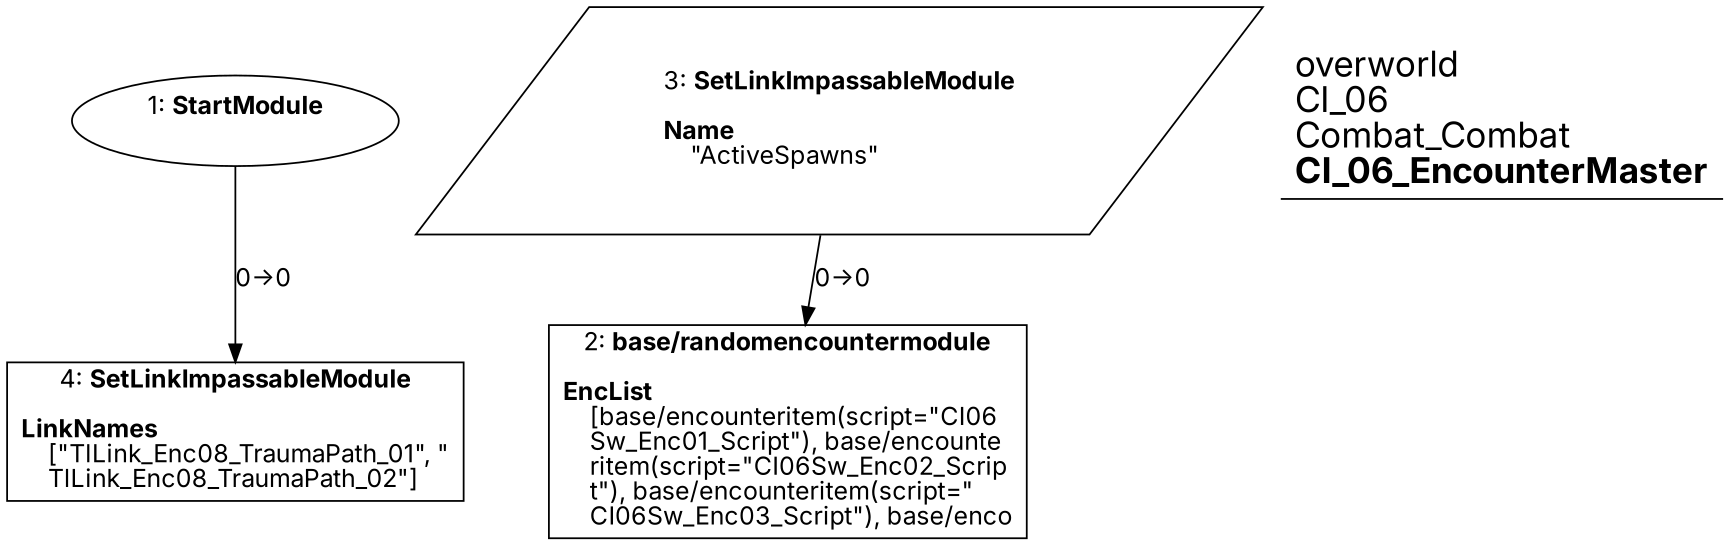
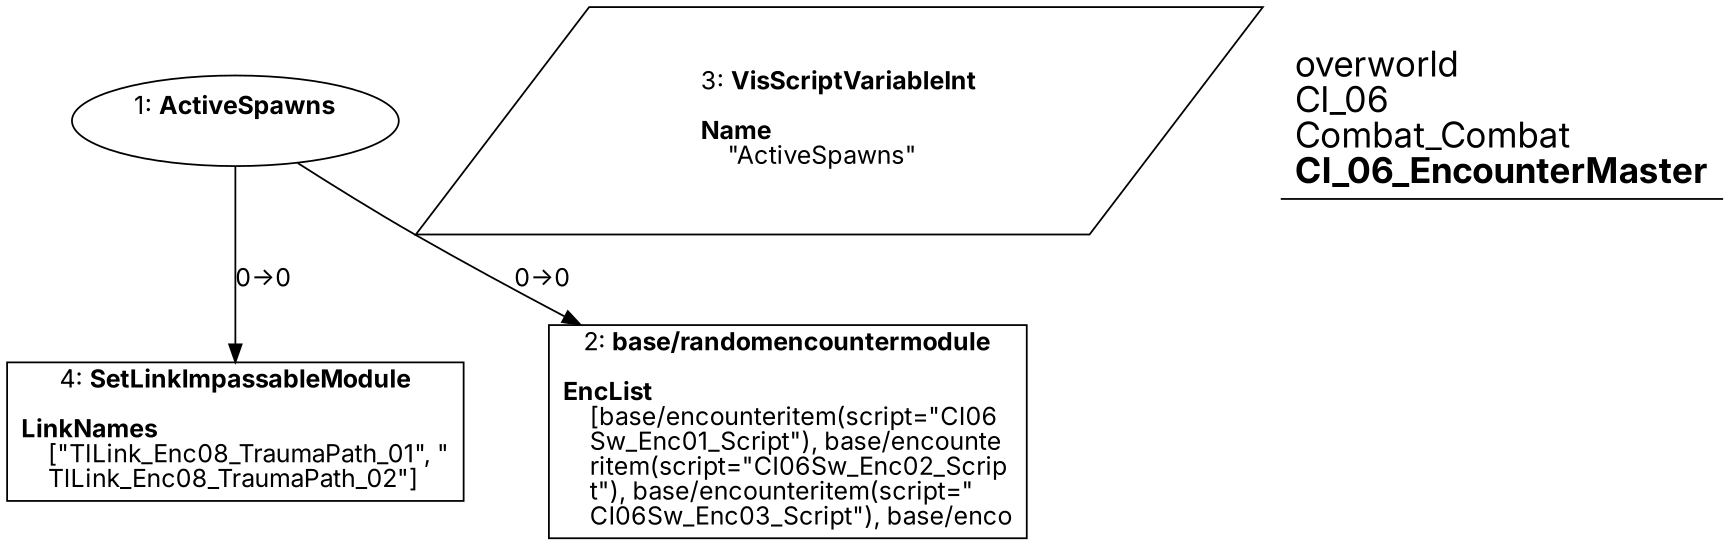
(854, 82) -> (854, 82)
(248, 107) -> (248, 107)
(814, 271) -> (429, 243)
